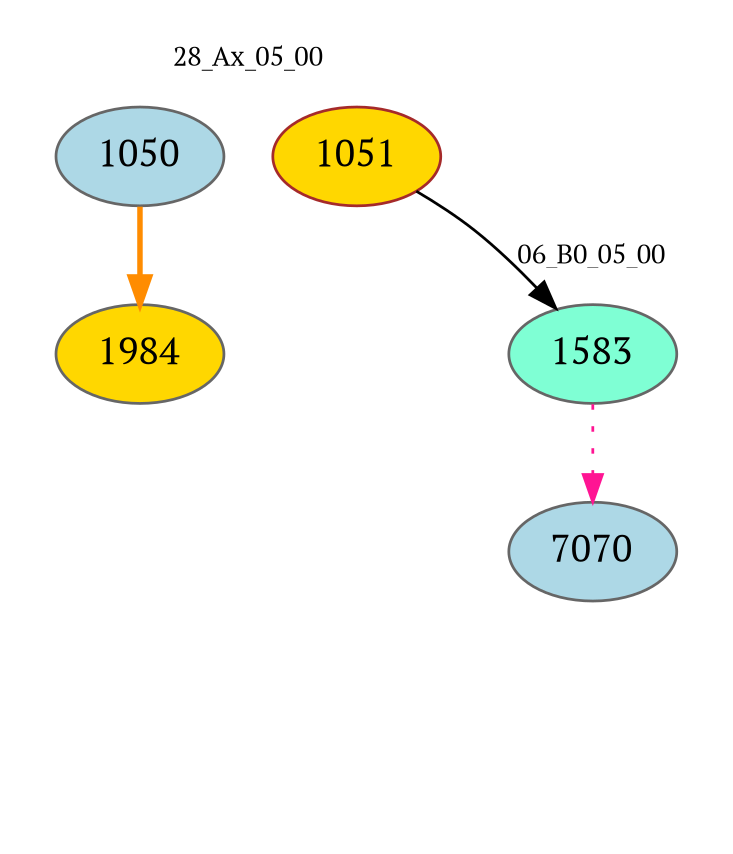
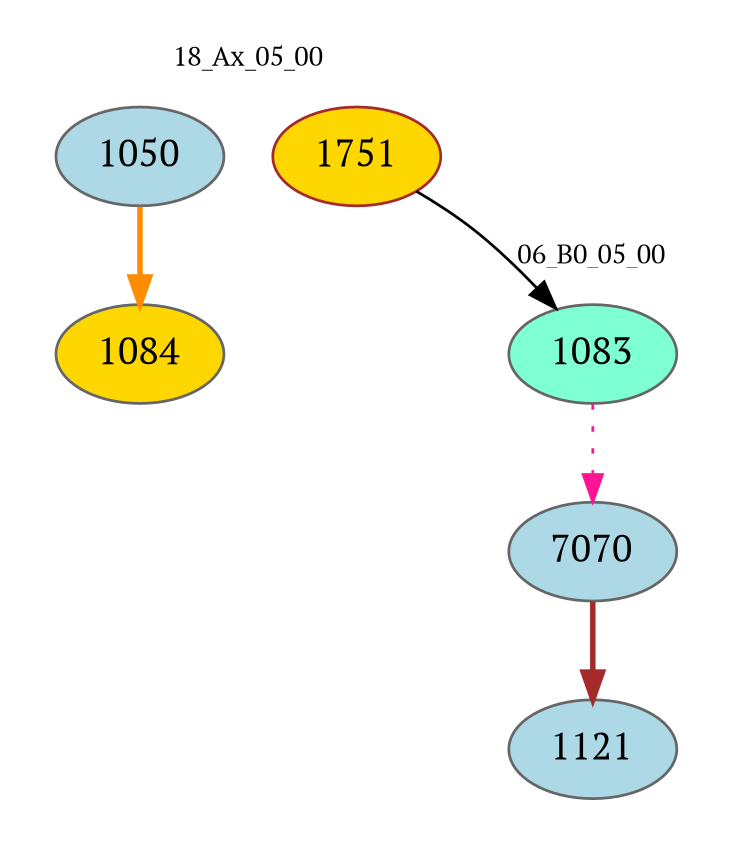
(248, 59) -> (248, 59)
(357, 156) -> (357, 156)
(140, 354) -> (140, 354)
(593, 354) -> (593, 354)
none -> (593, 749)
